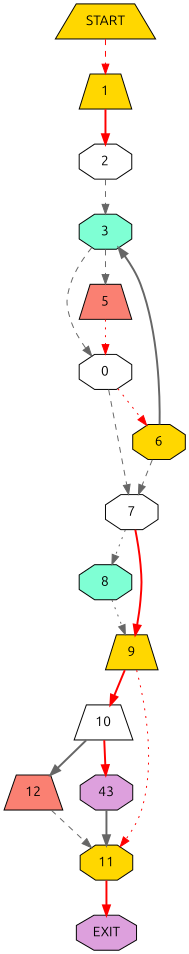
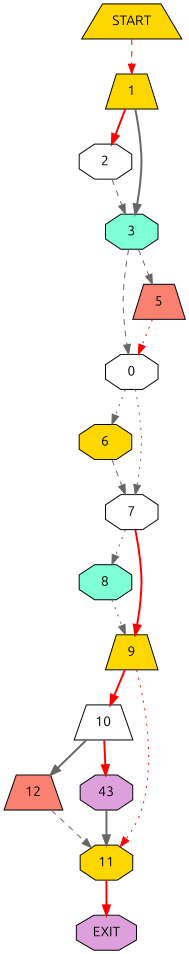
(154, 337) -> (141, 157)
(129, 403) -> (120, 402)
(118, 437) -> (141, 437)
